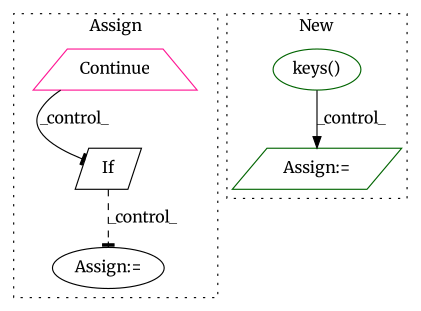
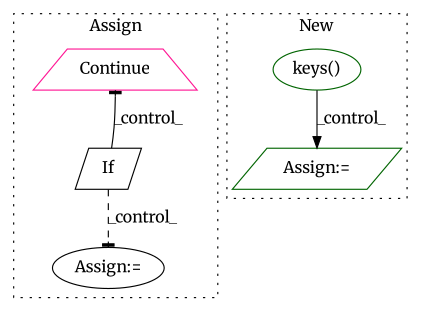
(40, 130) -> (114, 122)
